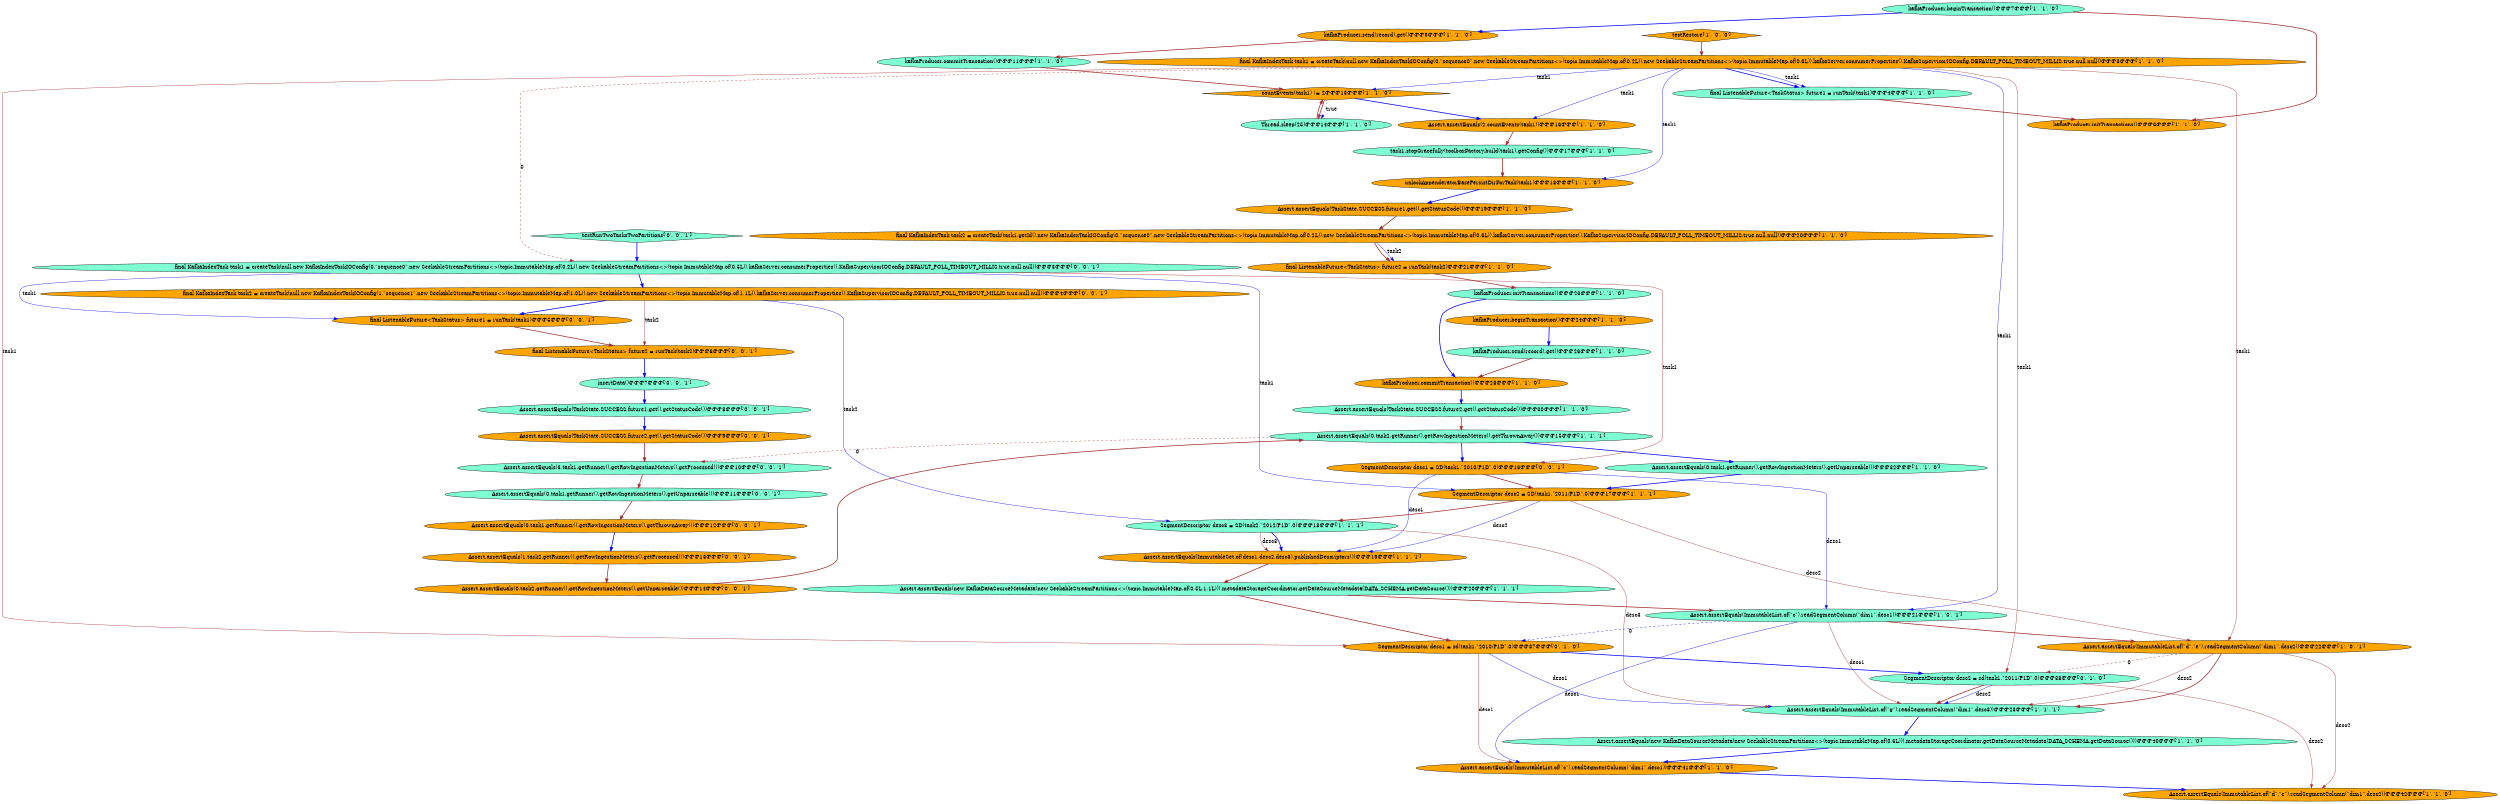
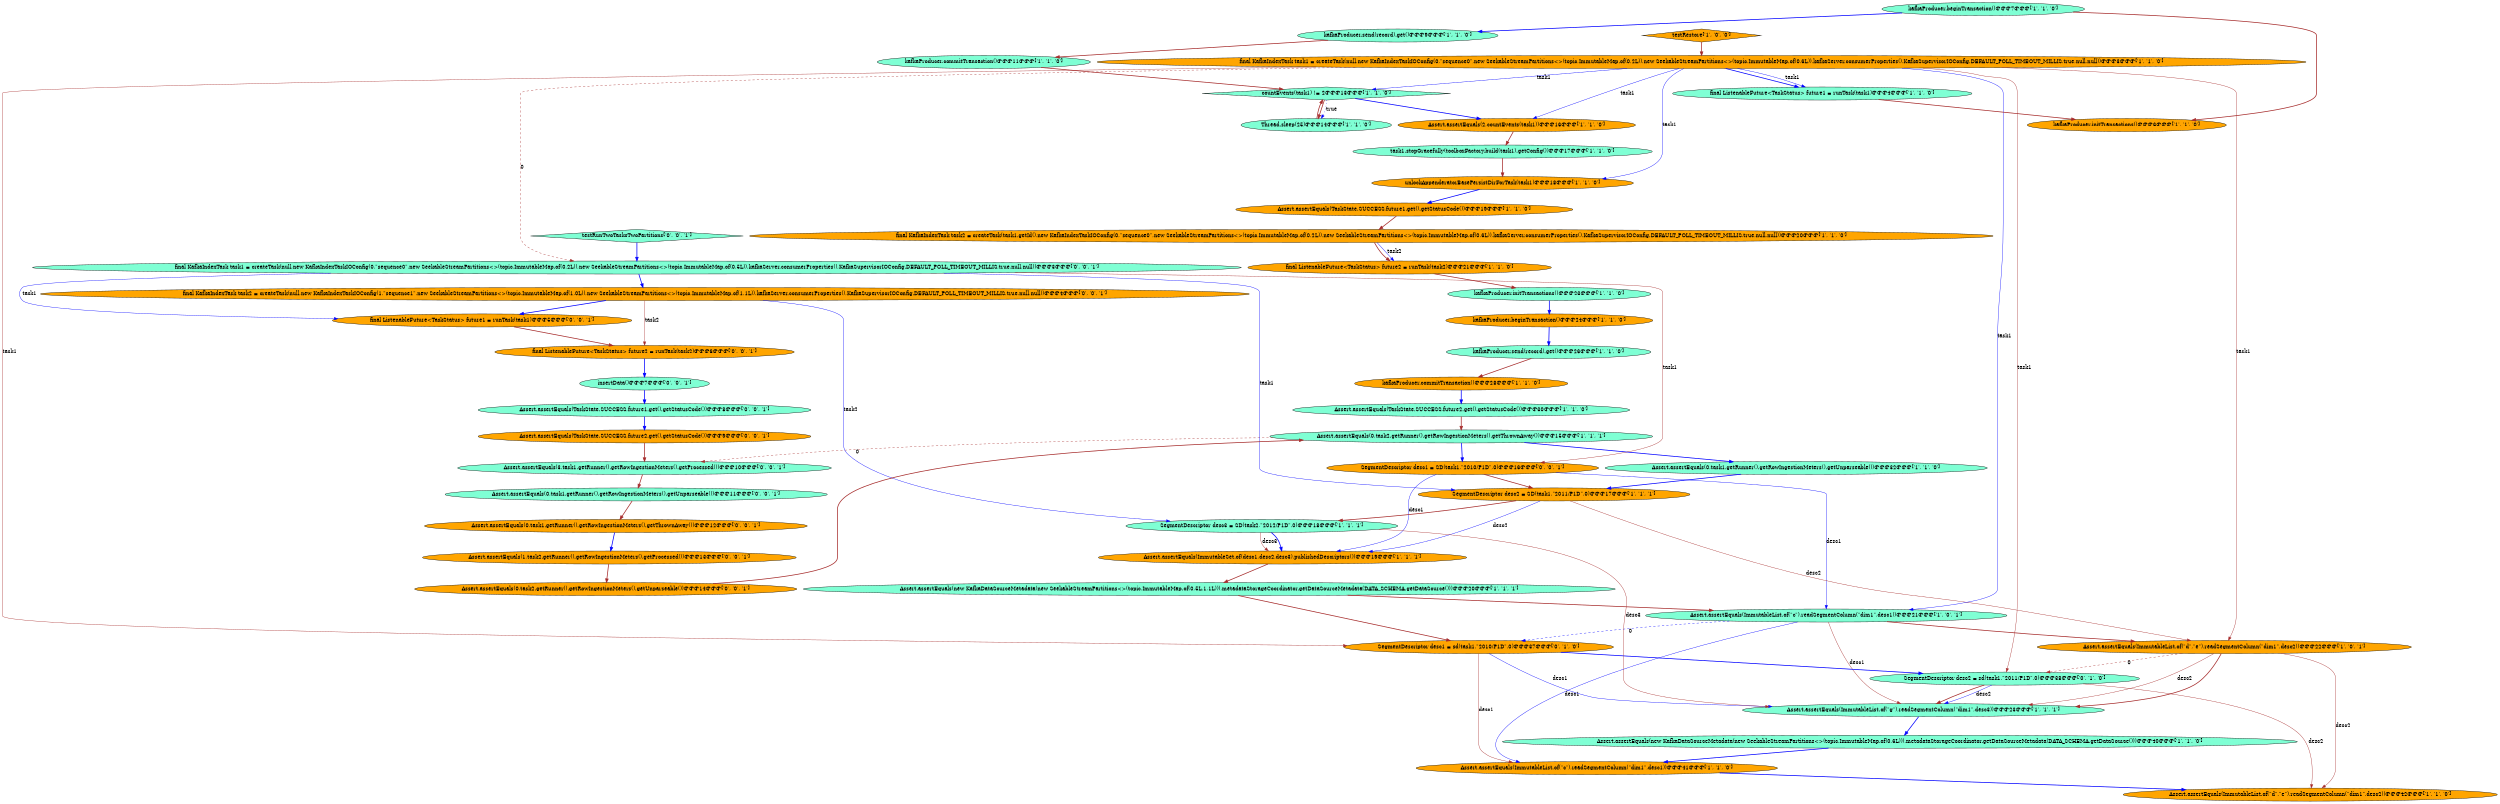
(1398, 36) -> (1398, 36)
(1326, 94) -> (1326, 94)
(1440, 322) -> (1549, 305)
